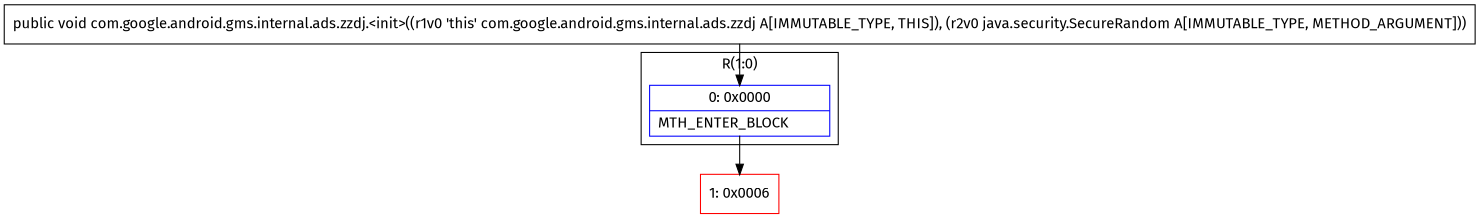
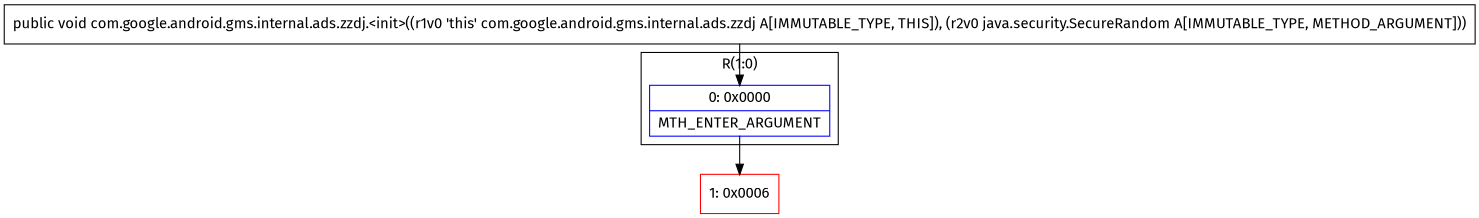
(724, 123) -> (740, 123)
